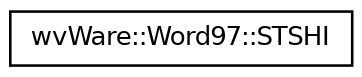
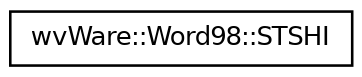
(181, 39) -> (181, 39)
